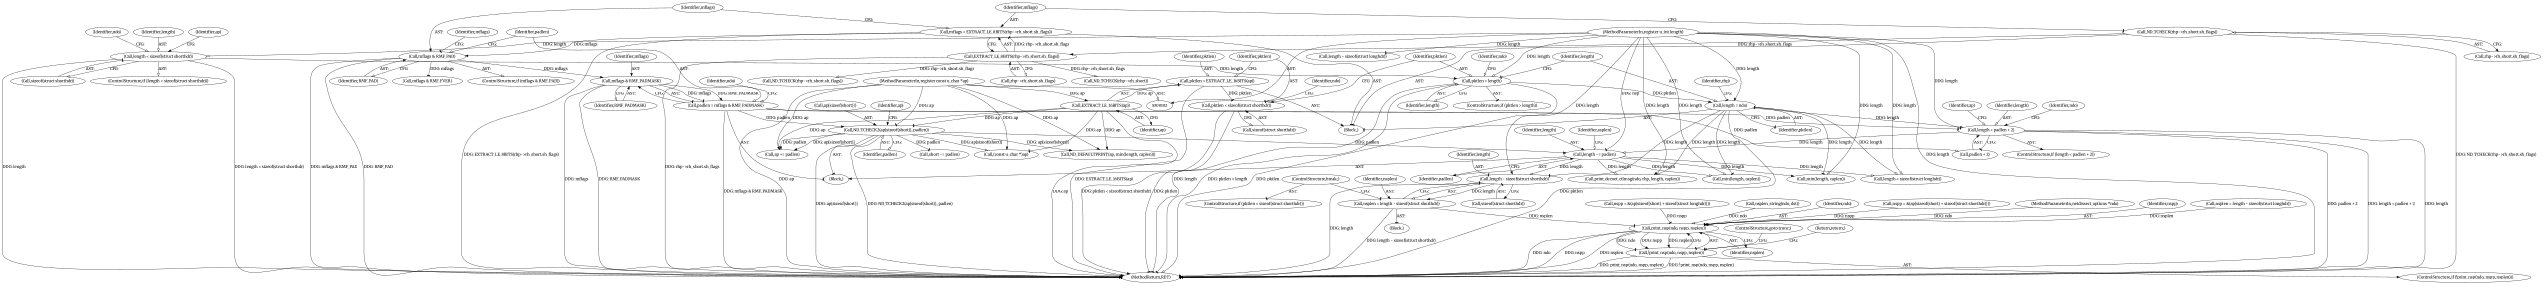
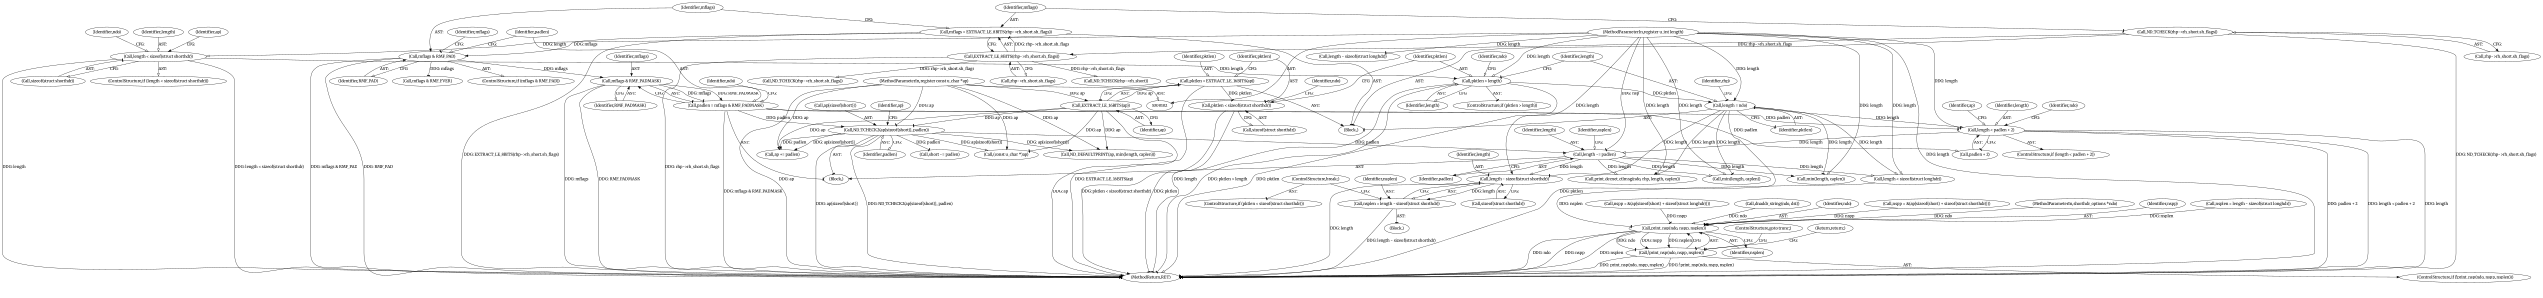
none -> (1138, 87)
(1773, 204) -> (1773, 204)
(2075, 204) -> (2075, 204)
(1532, 218) -> (1634, 190)
